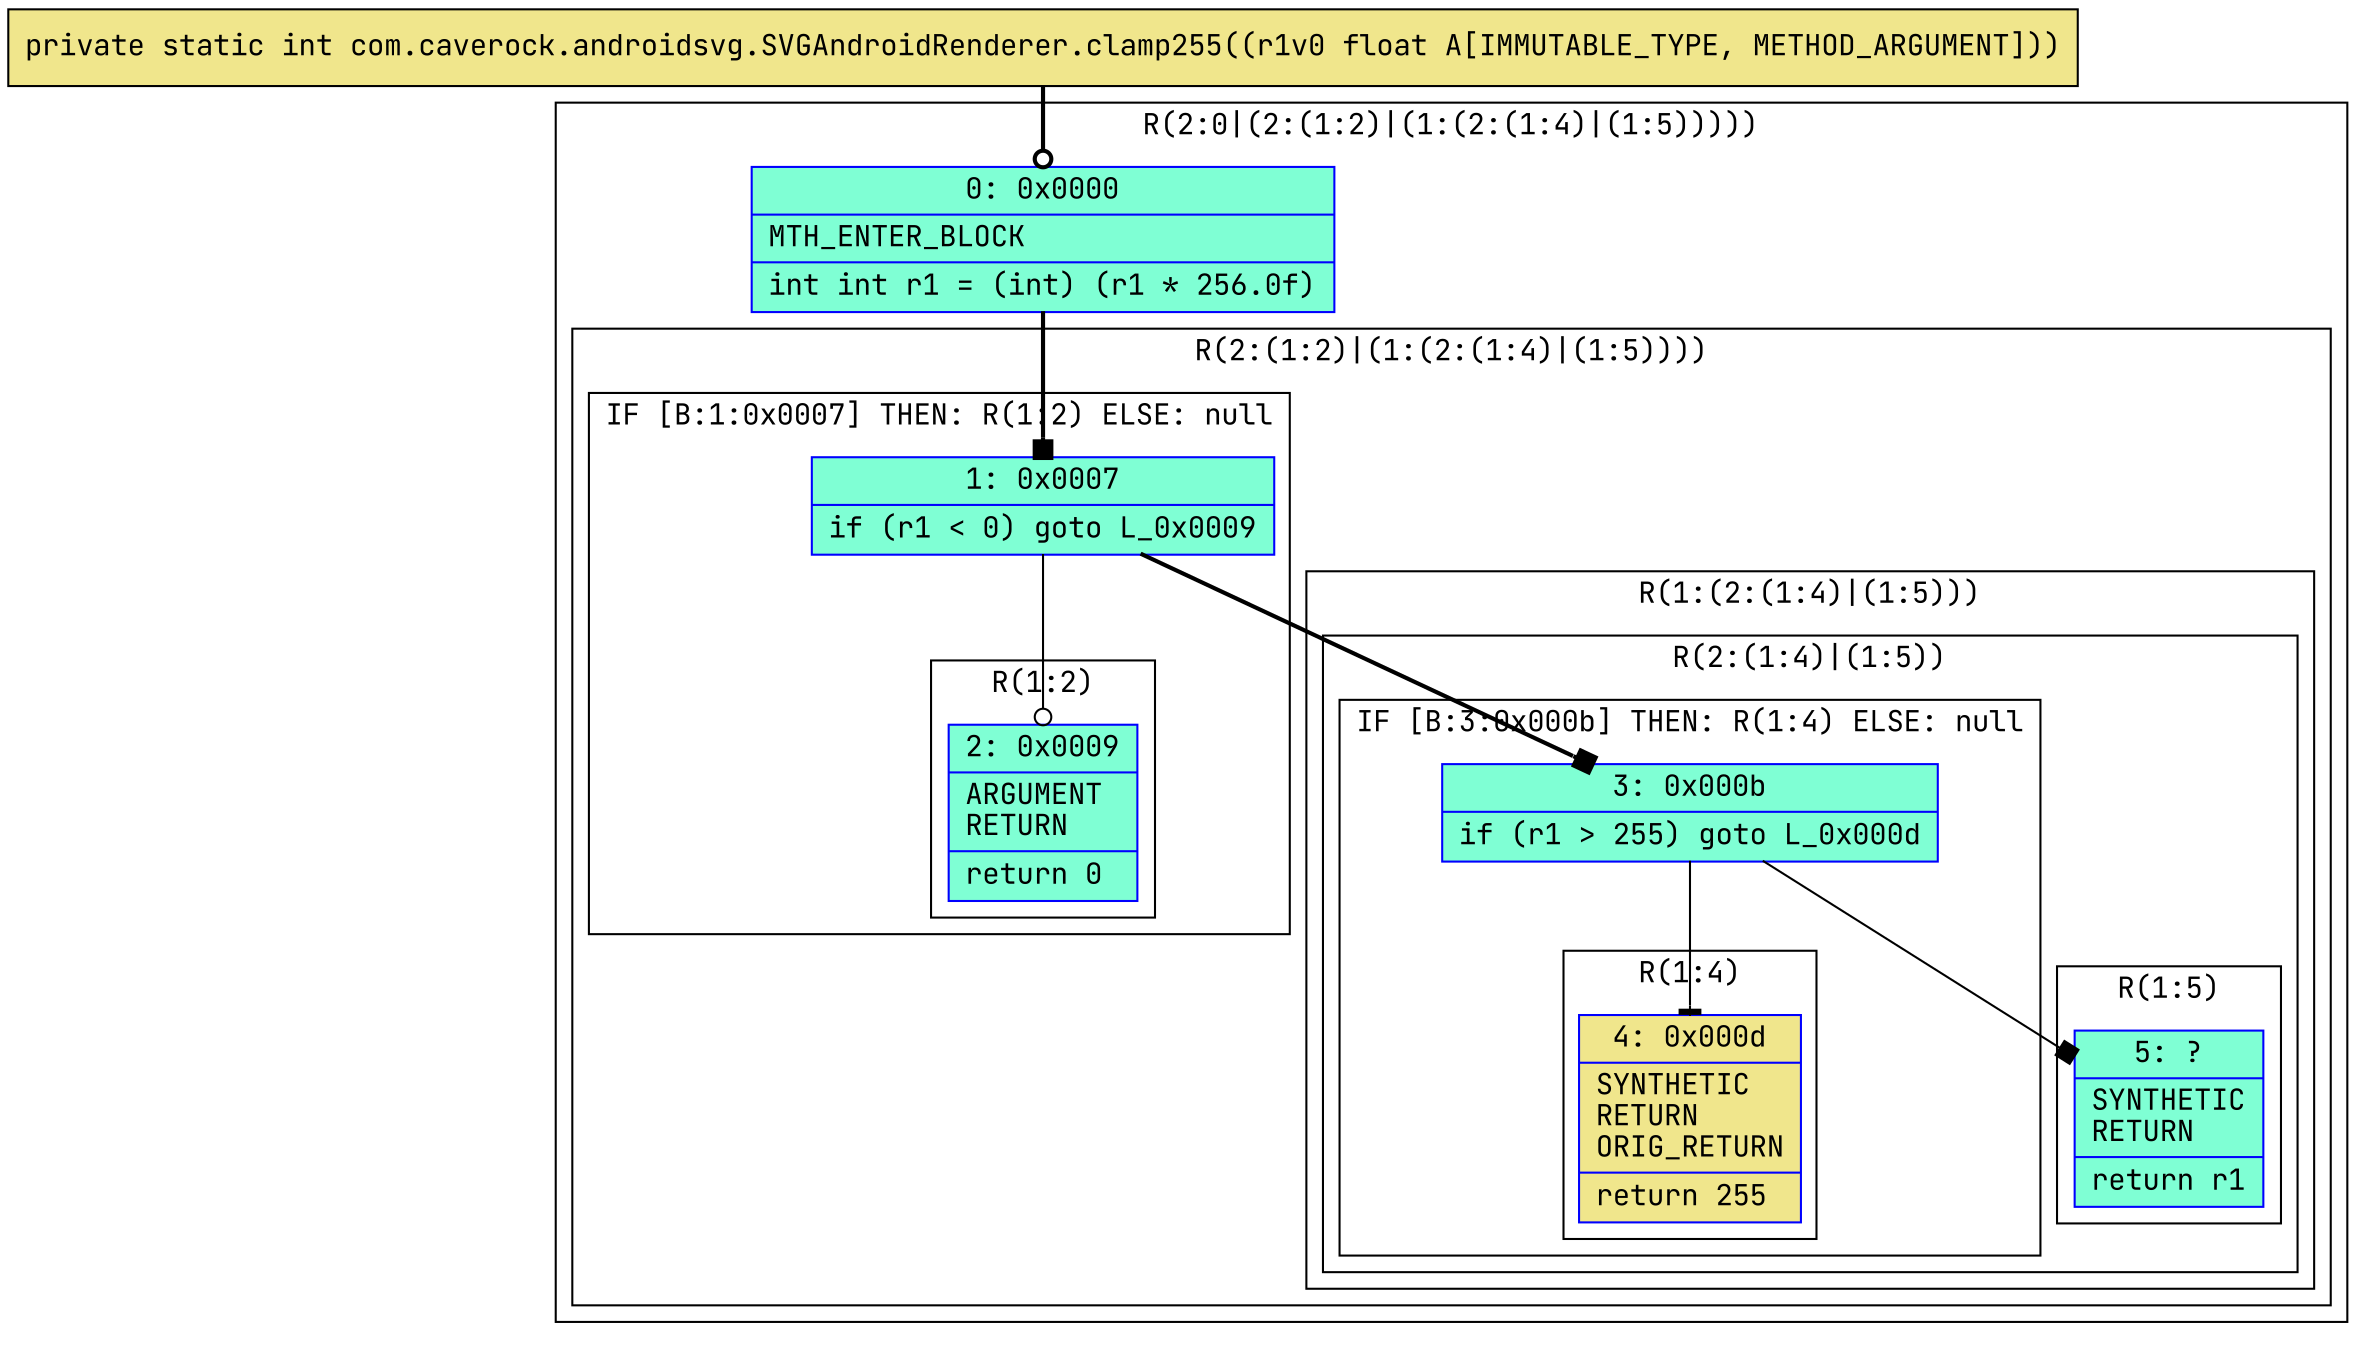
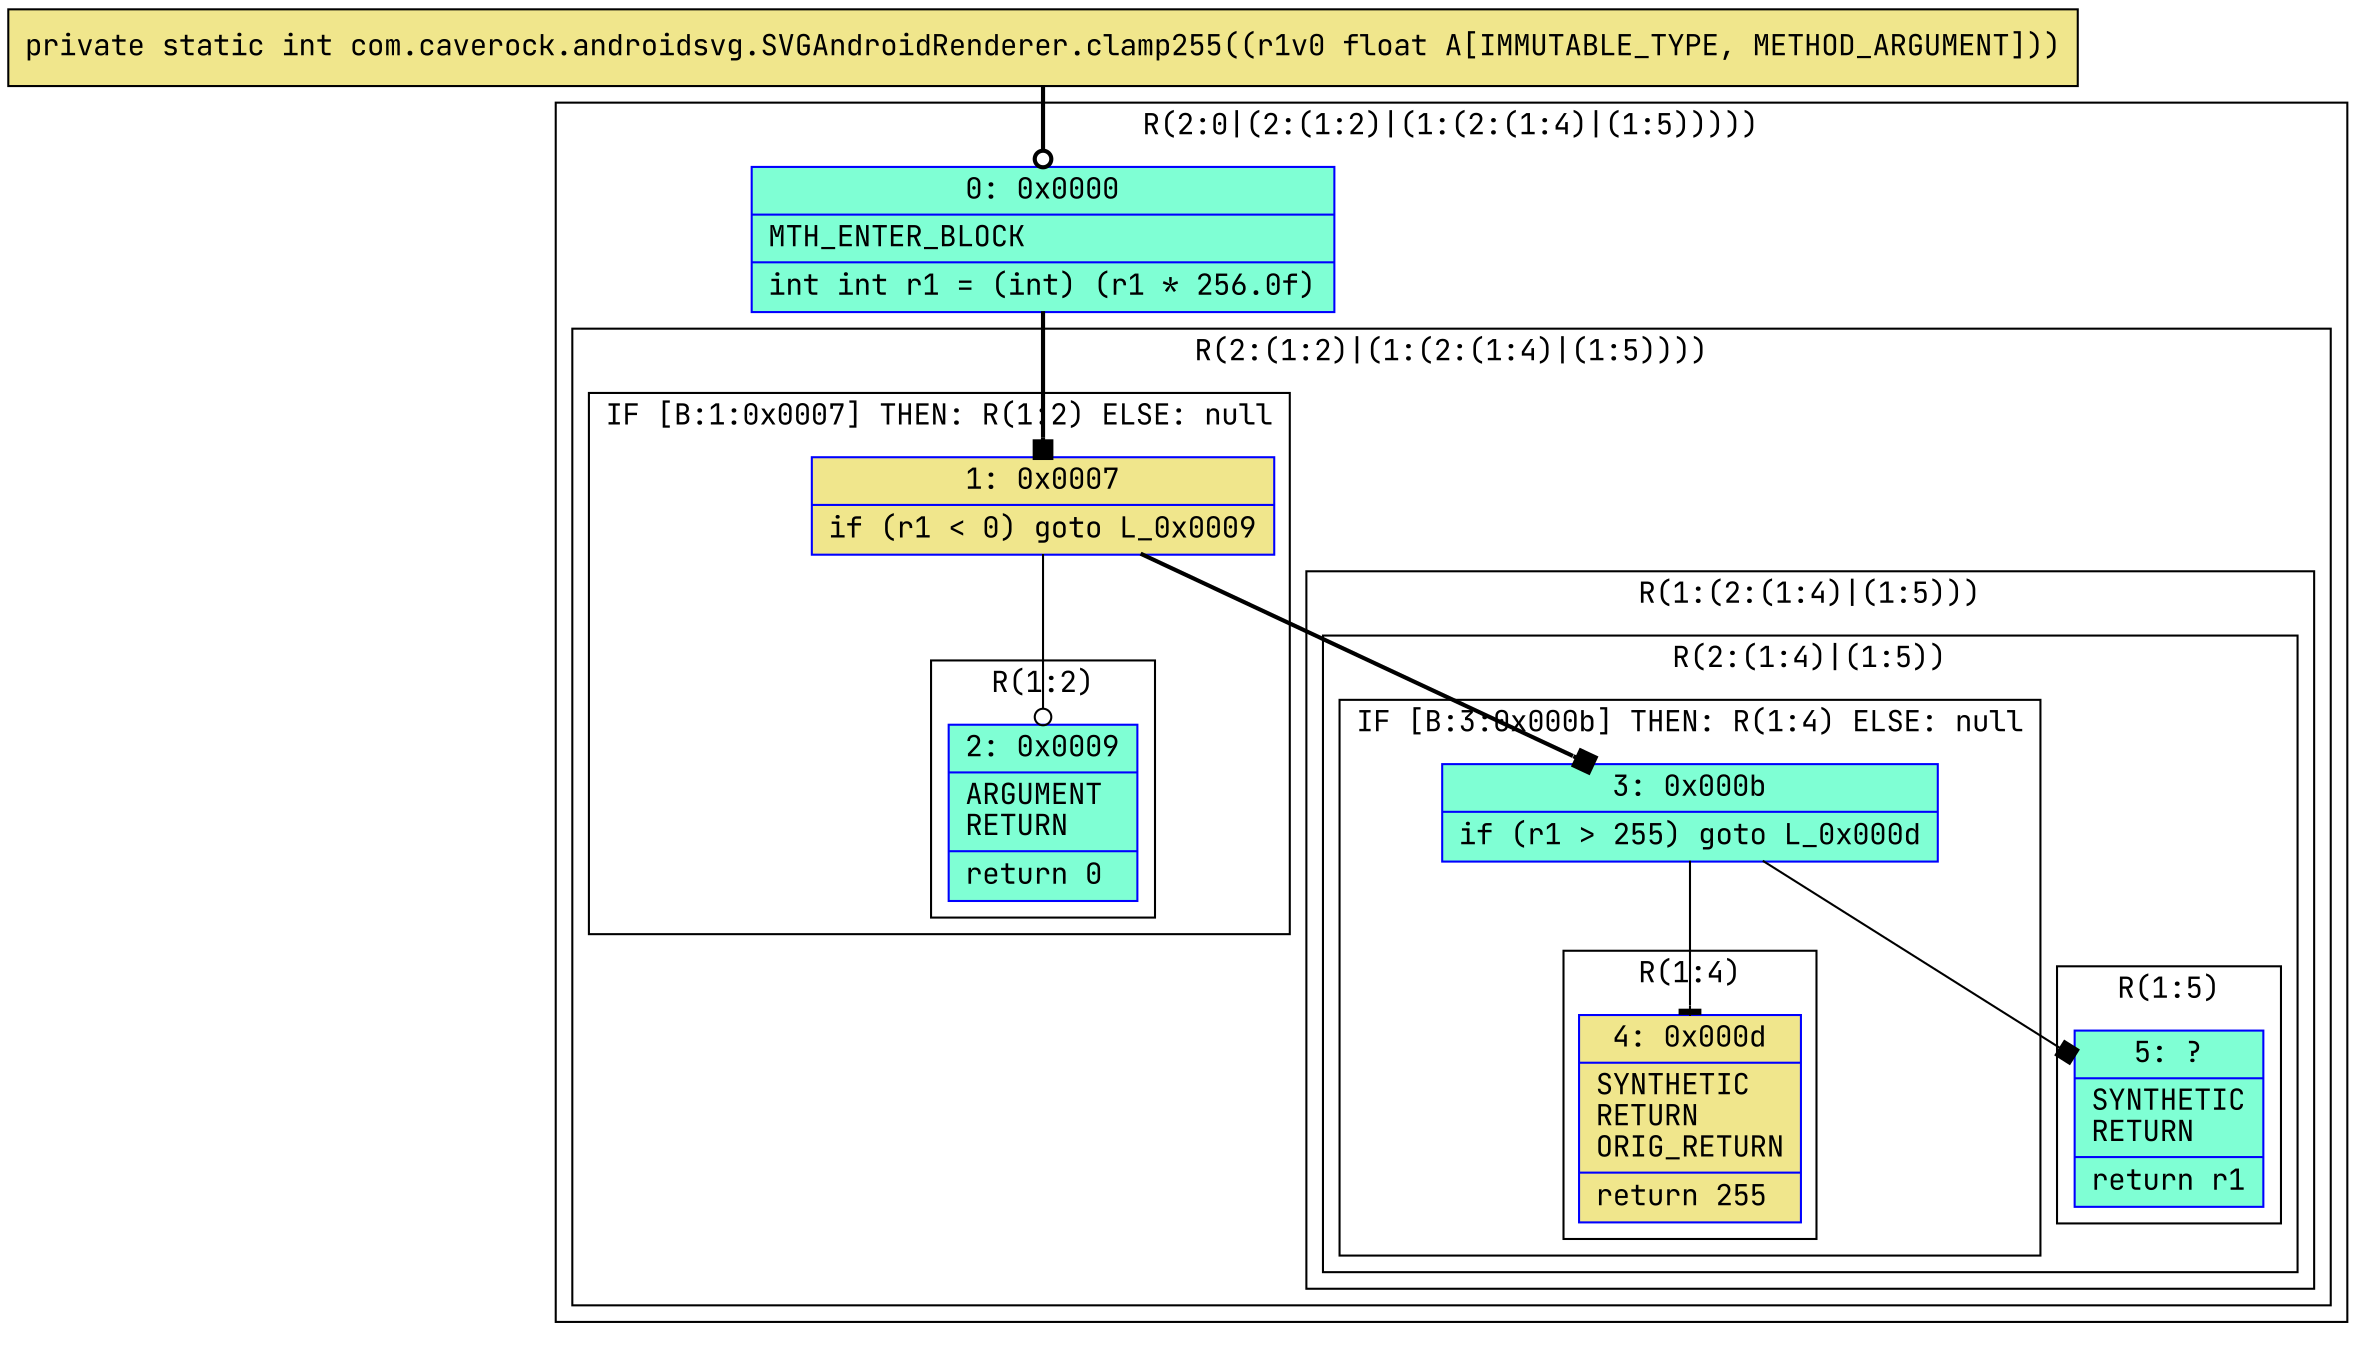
(1043, 506) -> (1043, 506)
